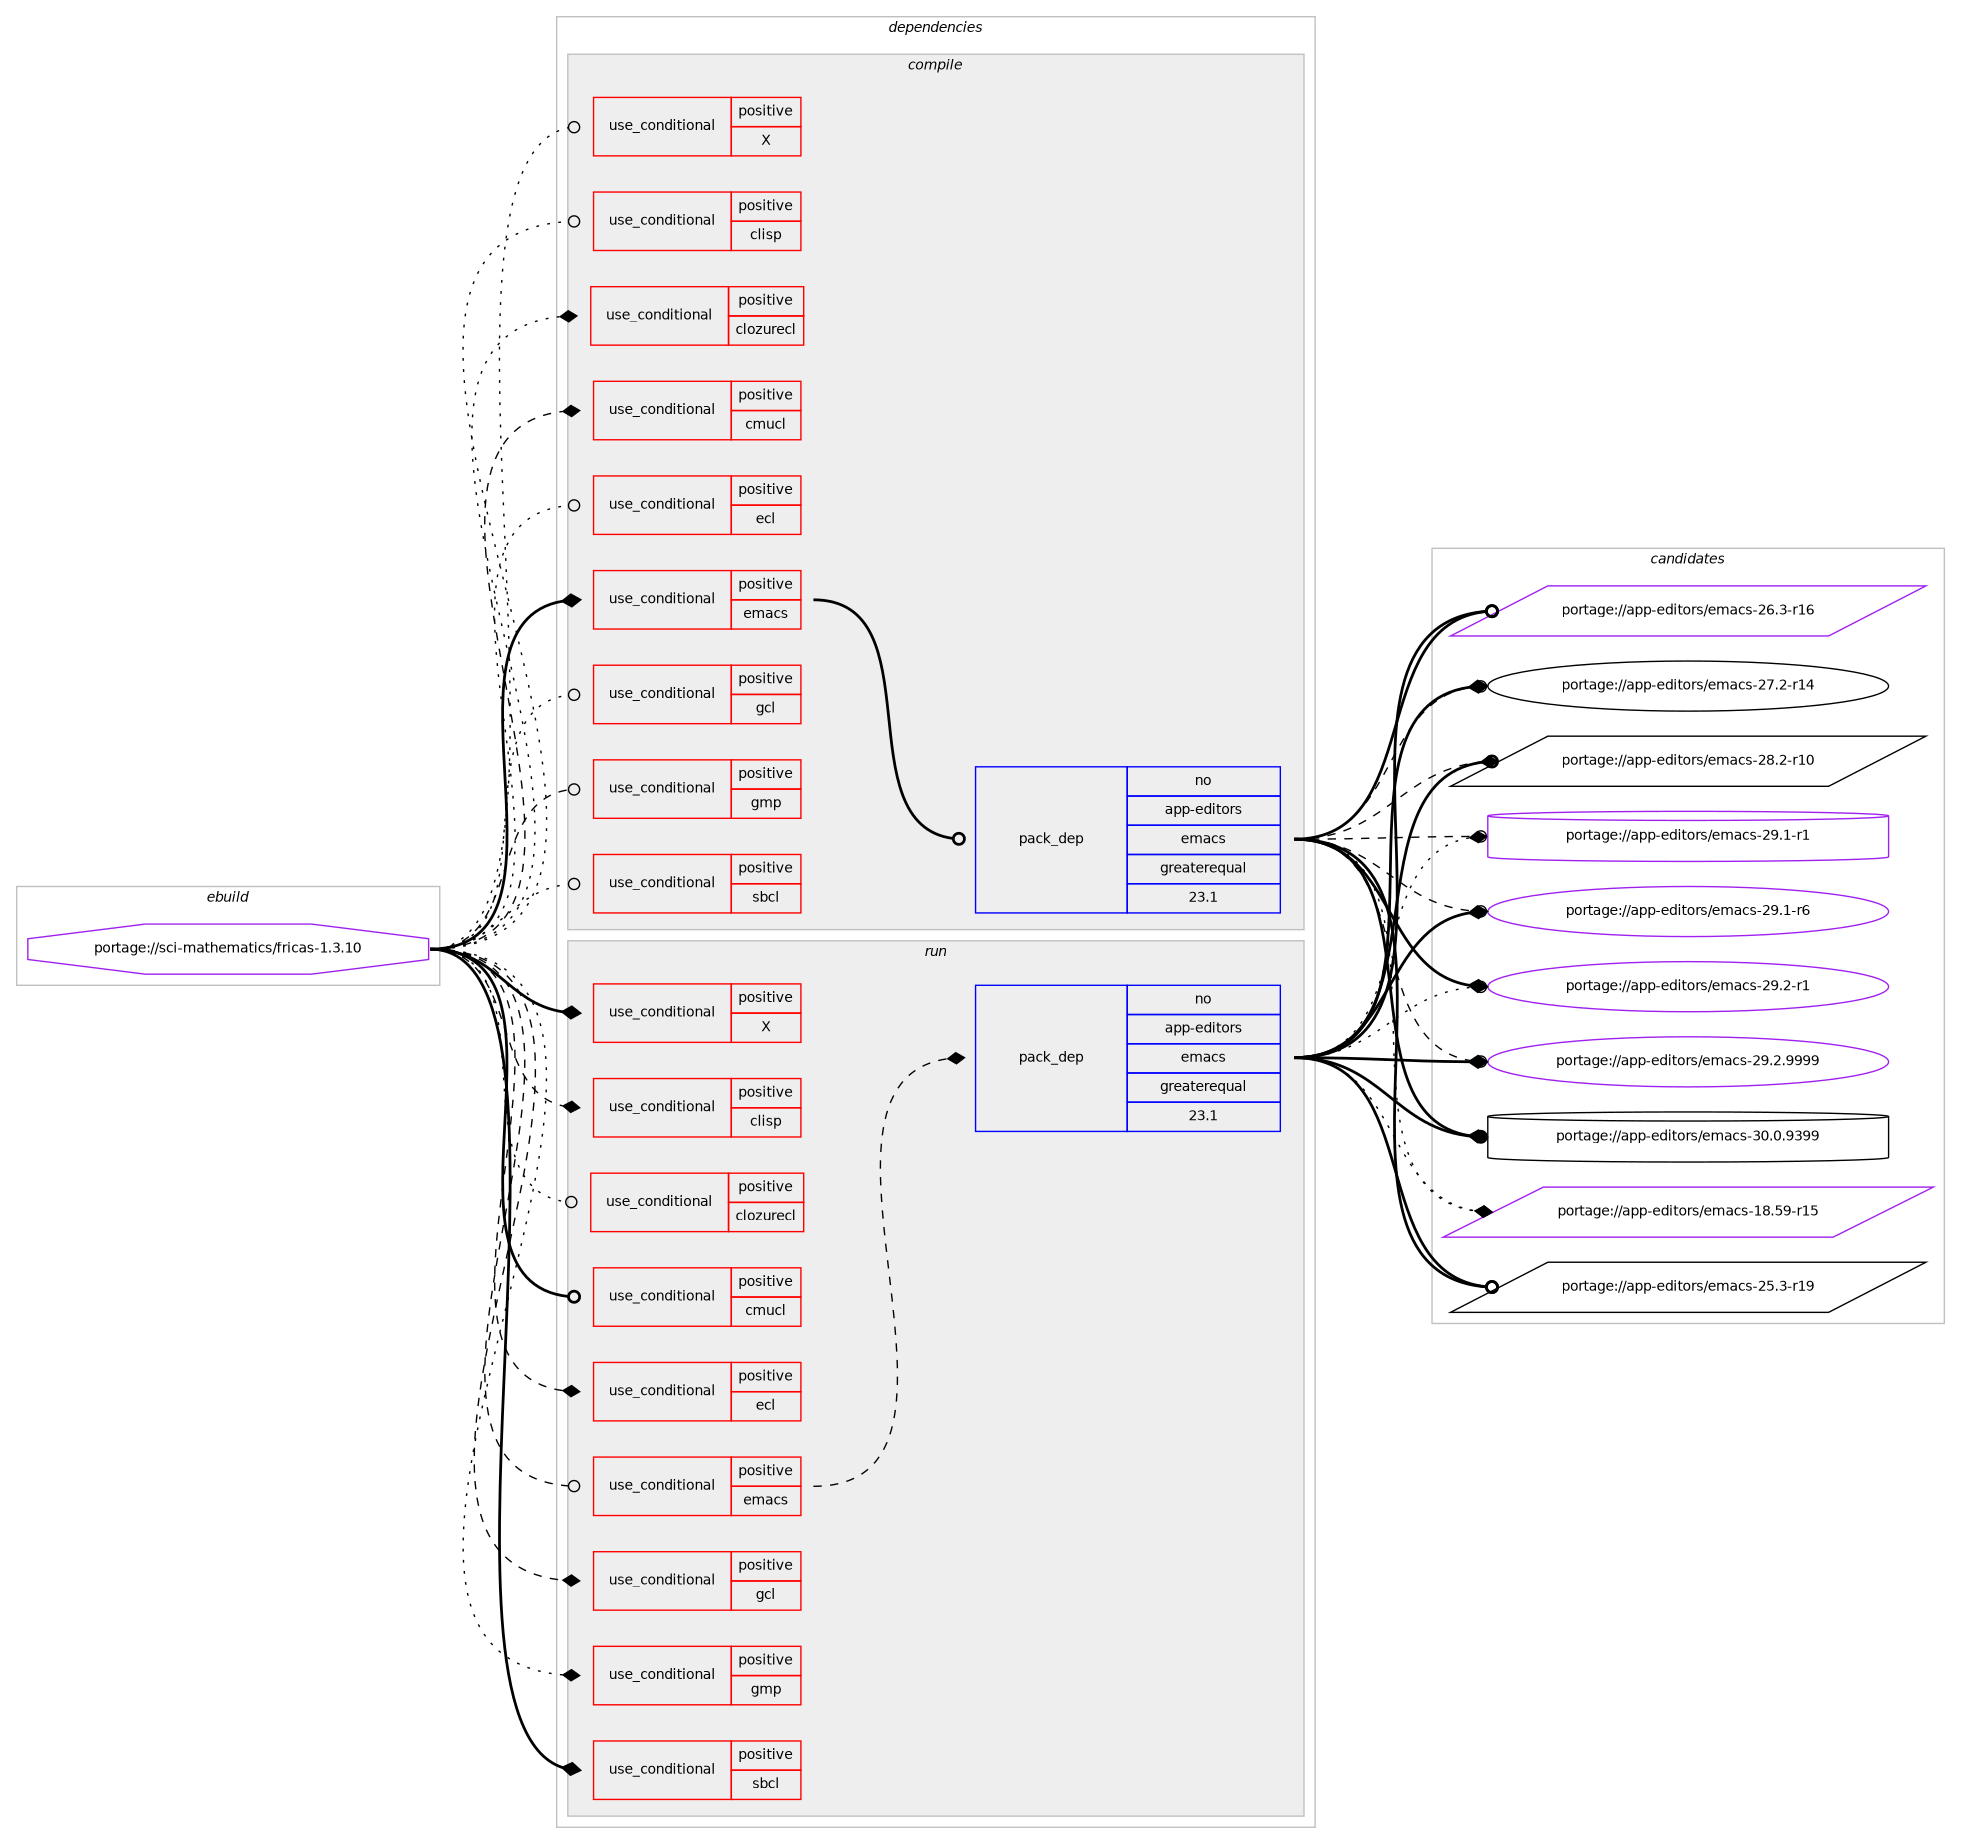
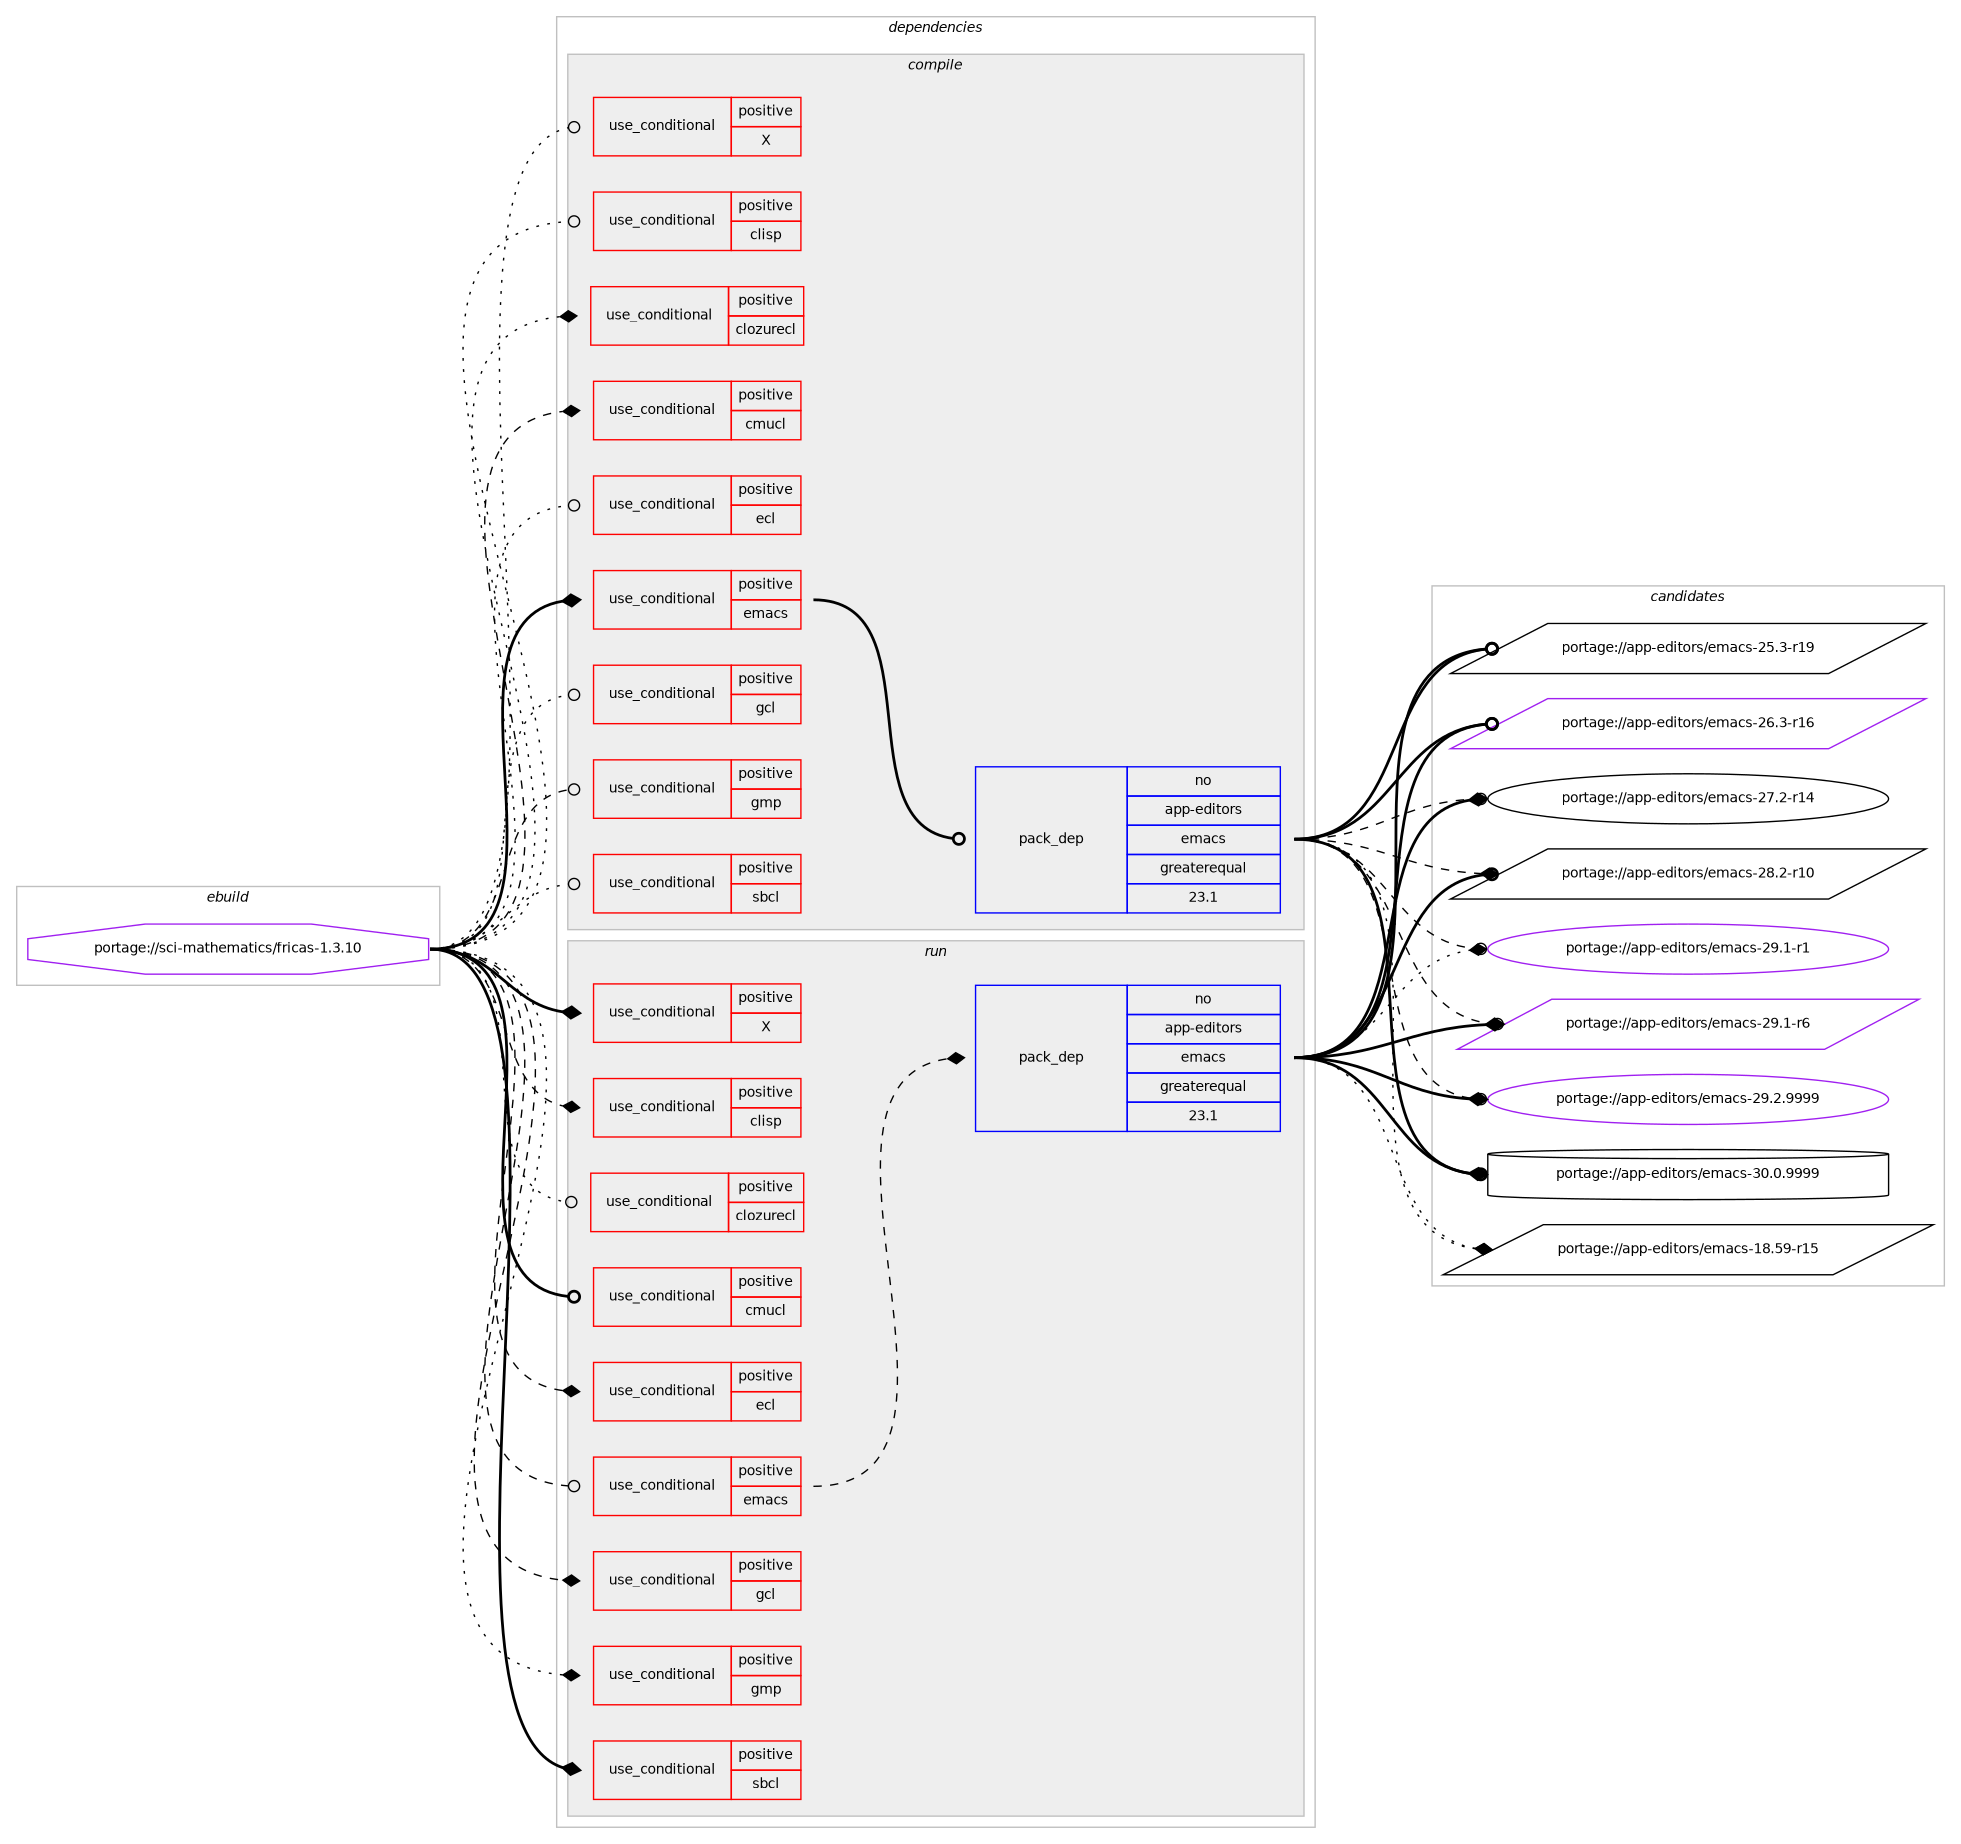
(1688, 836) -> (1688, 949)
(1688, 912) -> (1688, 1024)
(1688, 987) -> none
(1688, 1137) -> (1688, 1175)
(1688, 1212) -> (1688, 1250)
